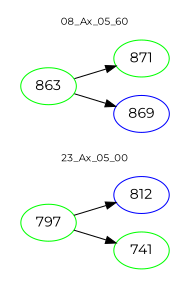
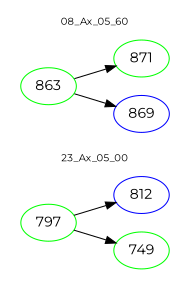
(142, 250) -> (142, 250)
